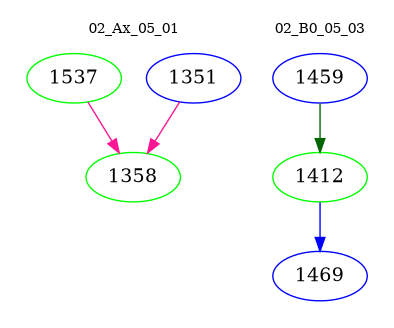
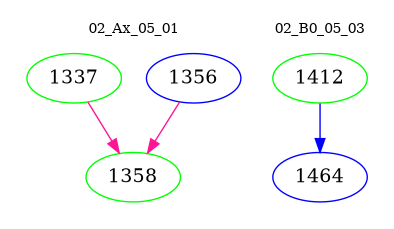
(74, 78) -> (74, 78)
(194, 78) -> (194, 78)
(320, 78) -> none
(320, 276) -> (320, 177)
